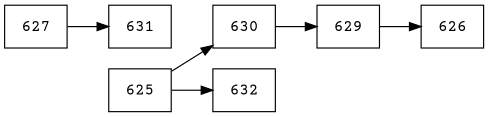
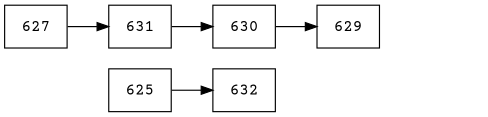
(452, 27) -> none
(187, 61) -> (186, 27)
